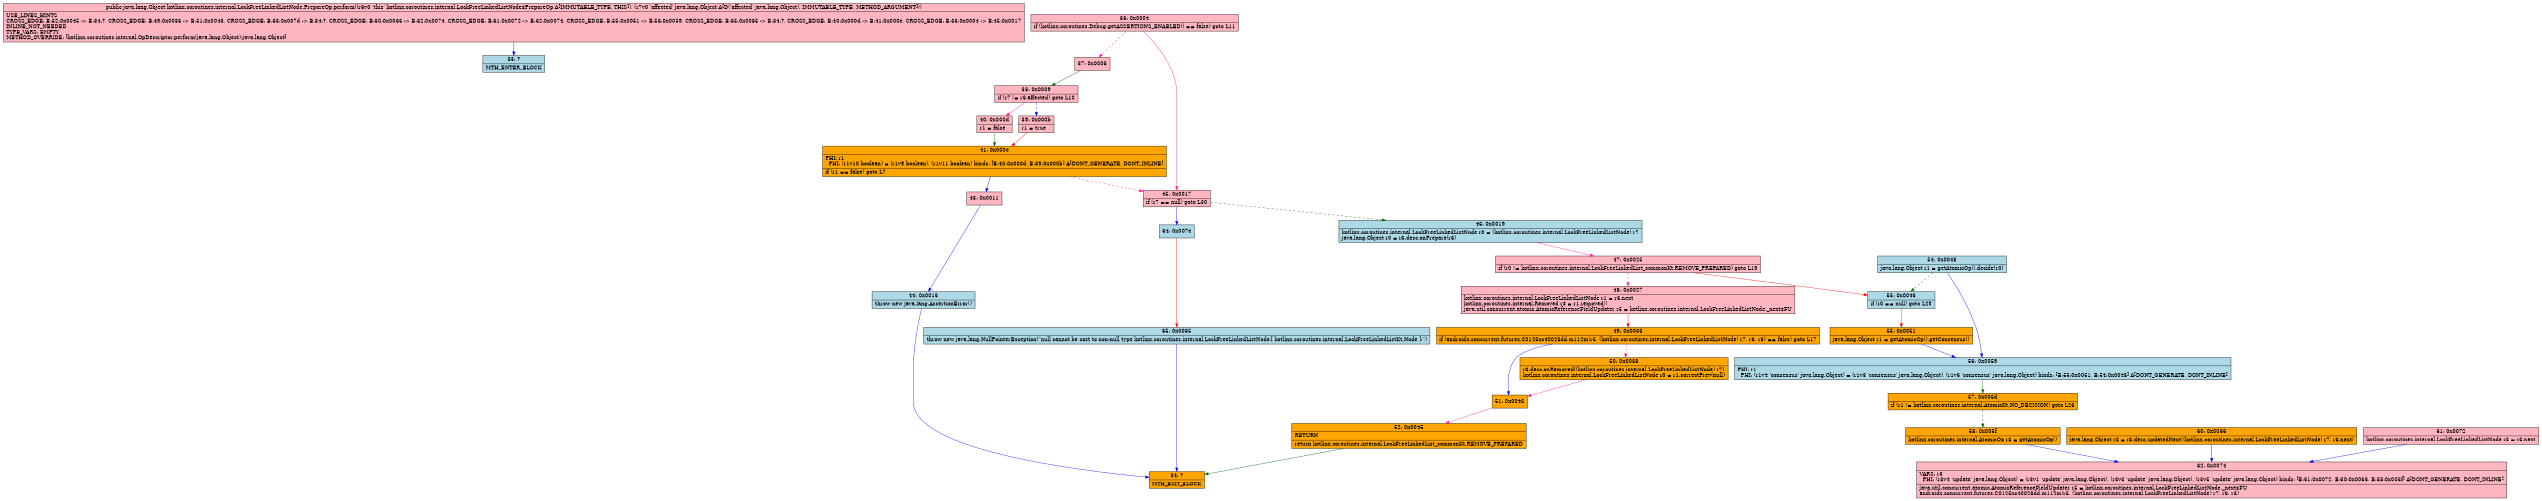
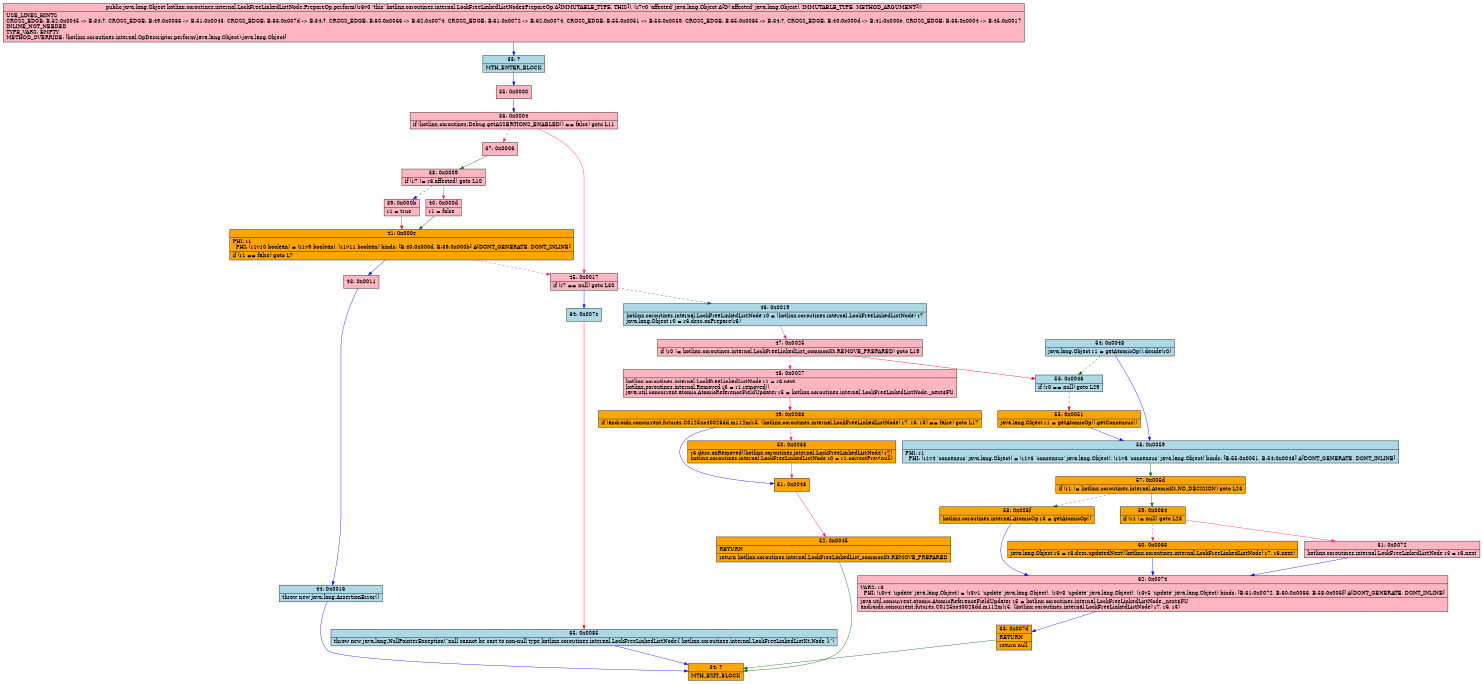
none -> (514, 92)
(1901, 316) -> (1069, 399)
none -> (1153, 515)
none -> (1014, 638)
